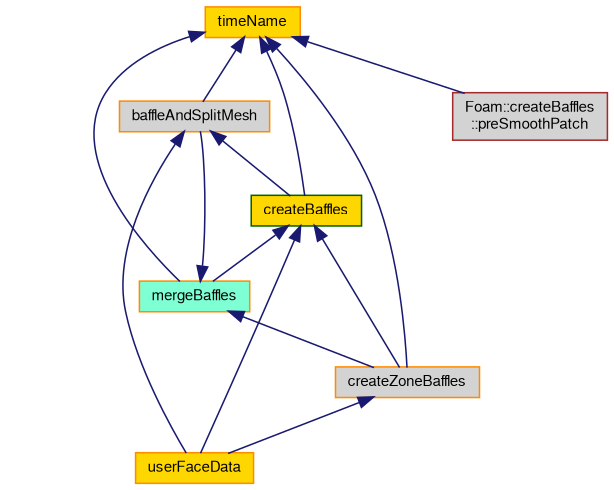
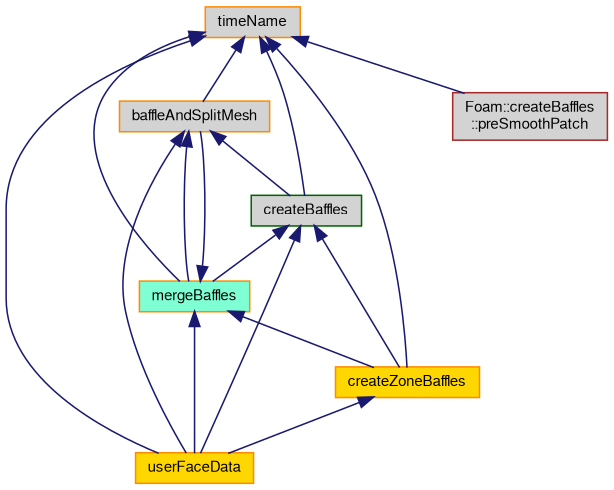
(253, 22) -> (253, 22)
(306, 211) -> (306, 211)
none -> (184, 214)
none -> (6, 236)
(407, 382) -> (407, 382)
none -> (195, 390)
